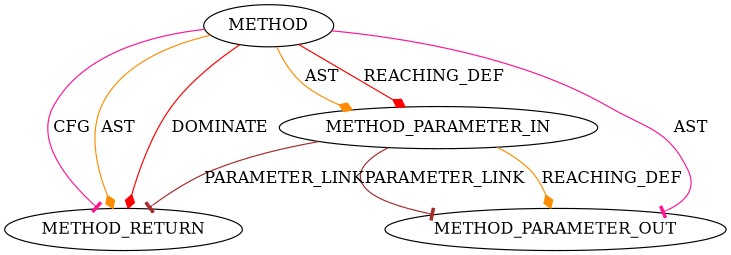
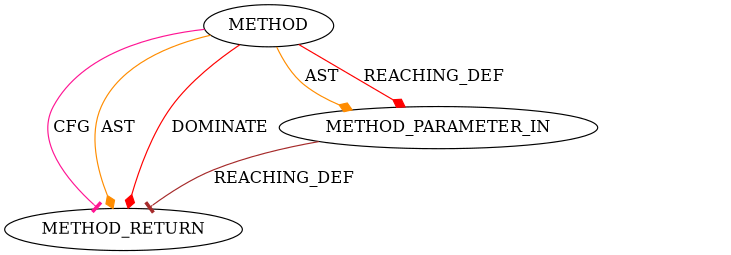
(285, 179) -> (285, 179)
(556, 229) -> none
